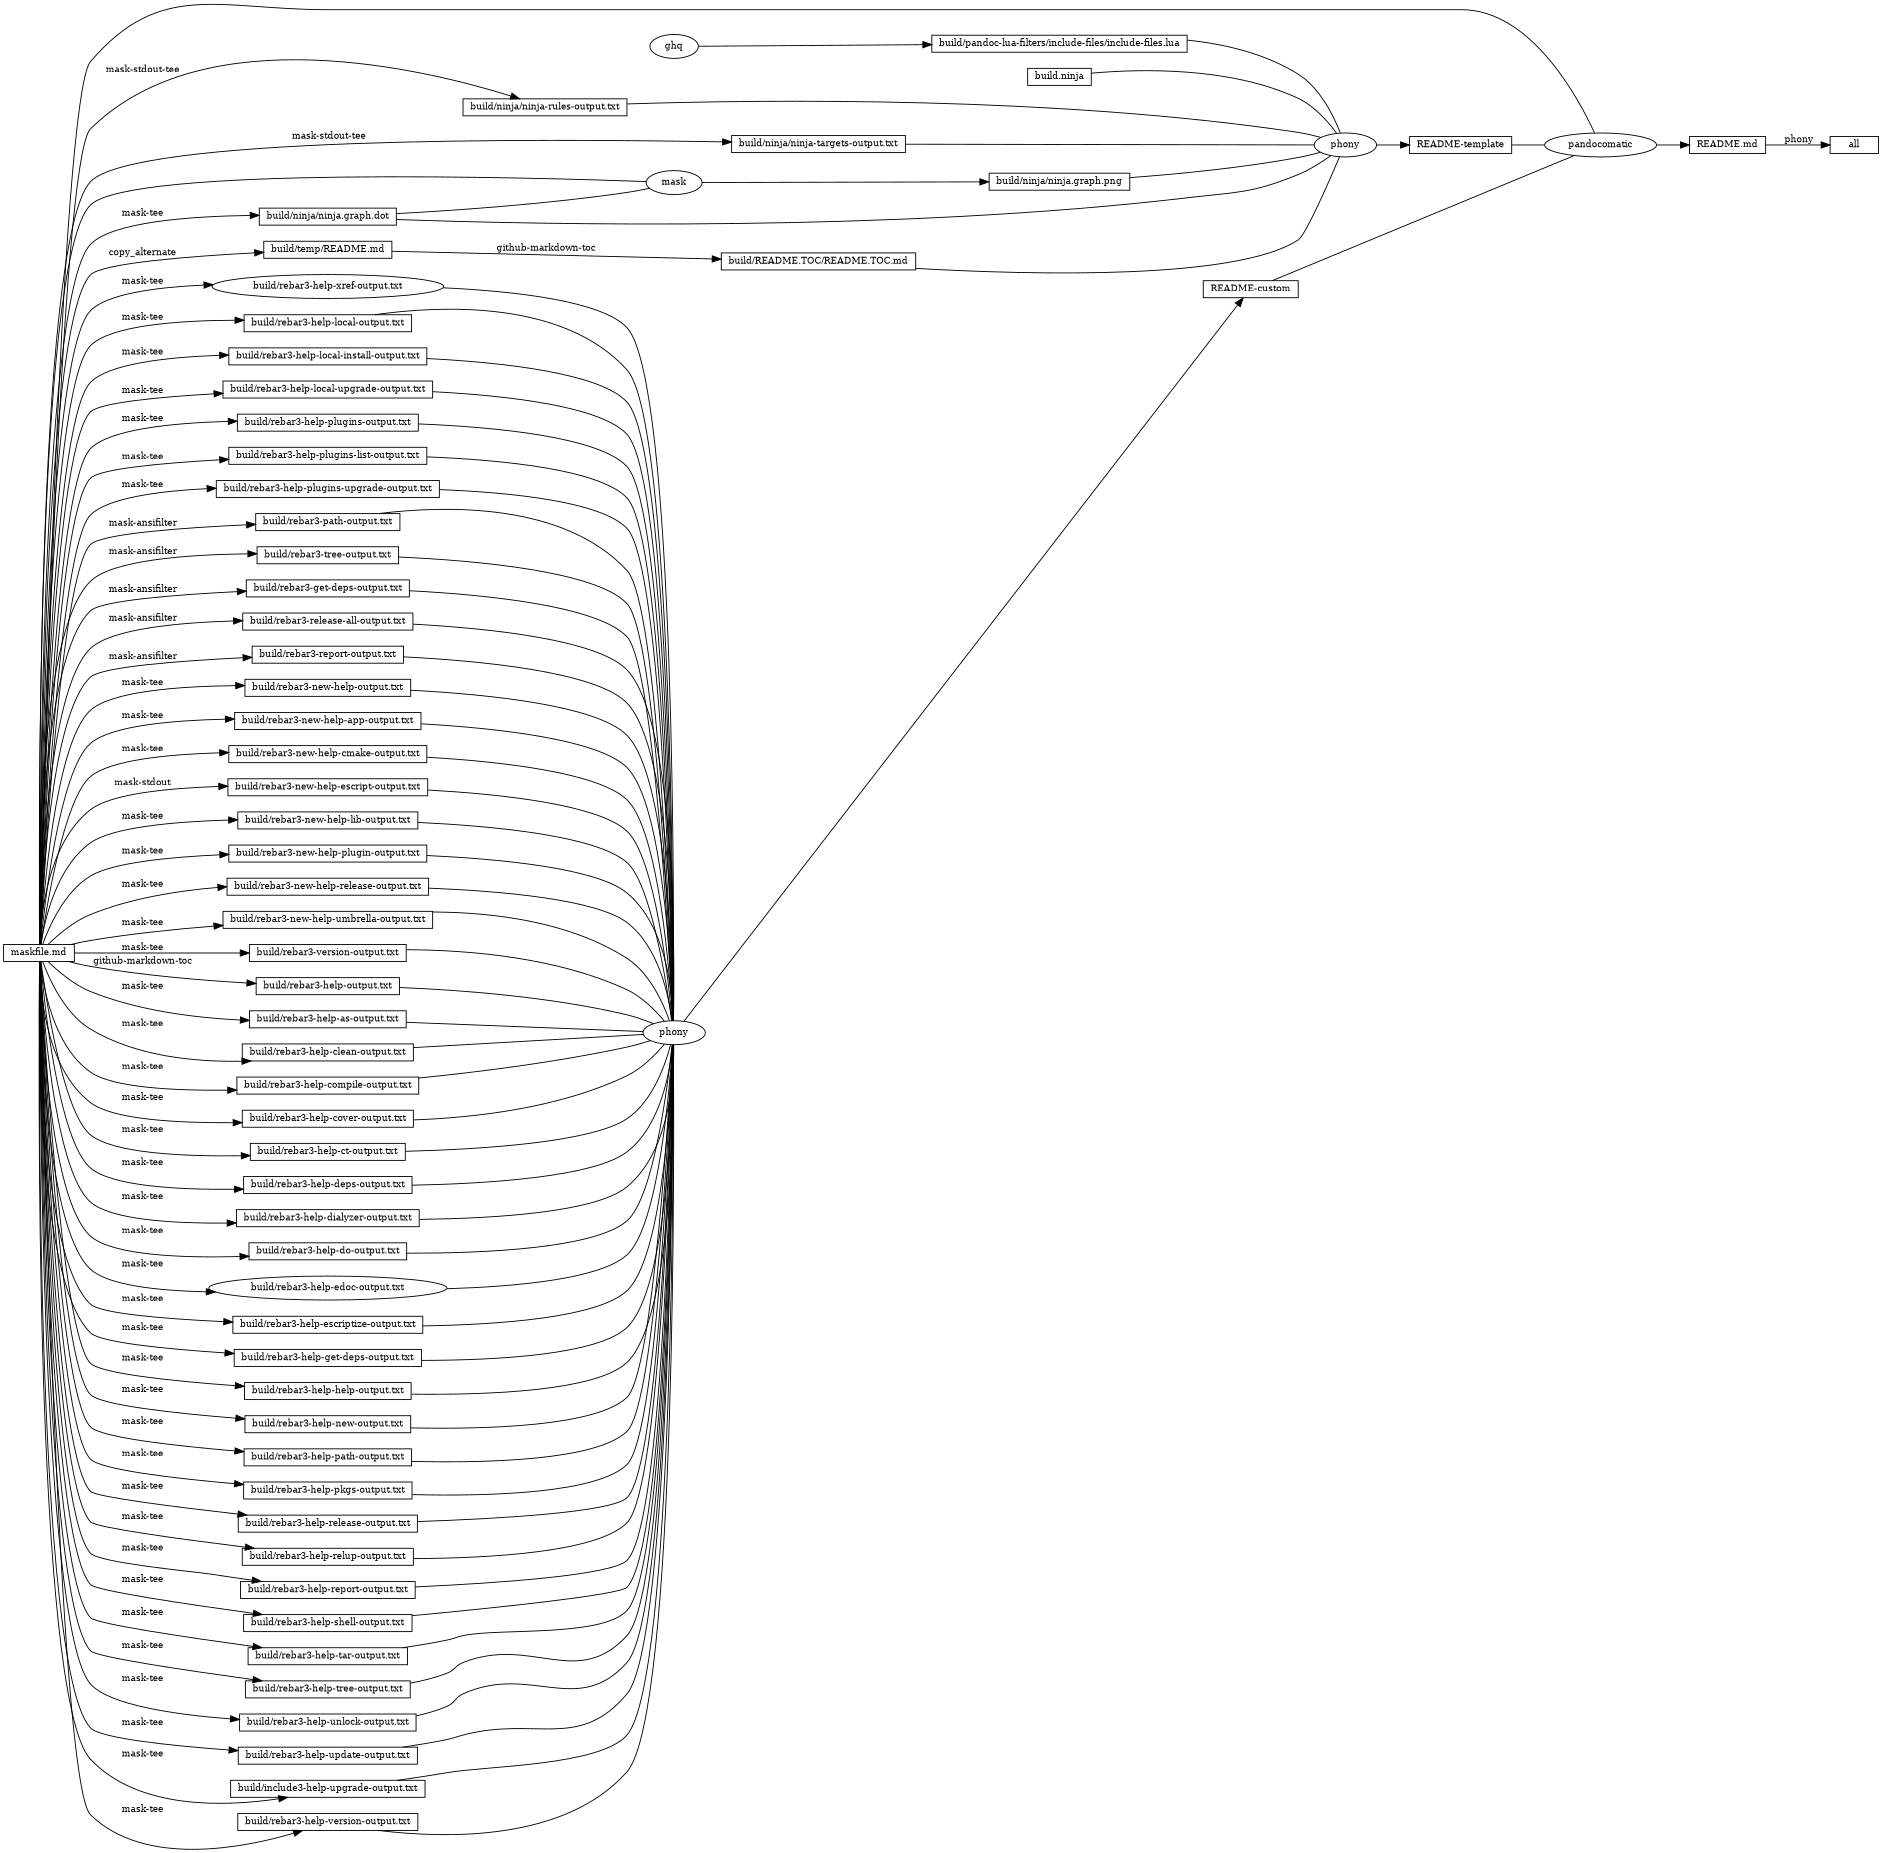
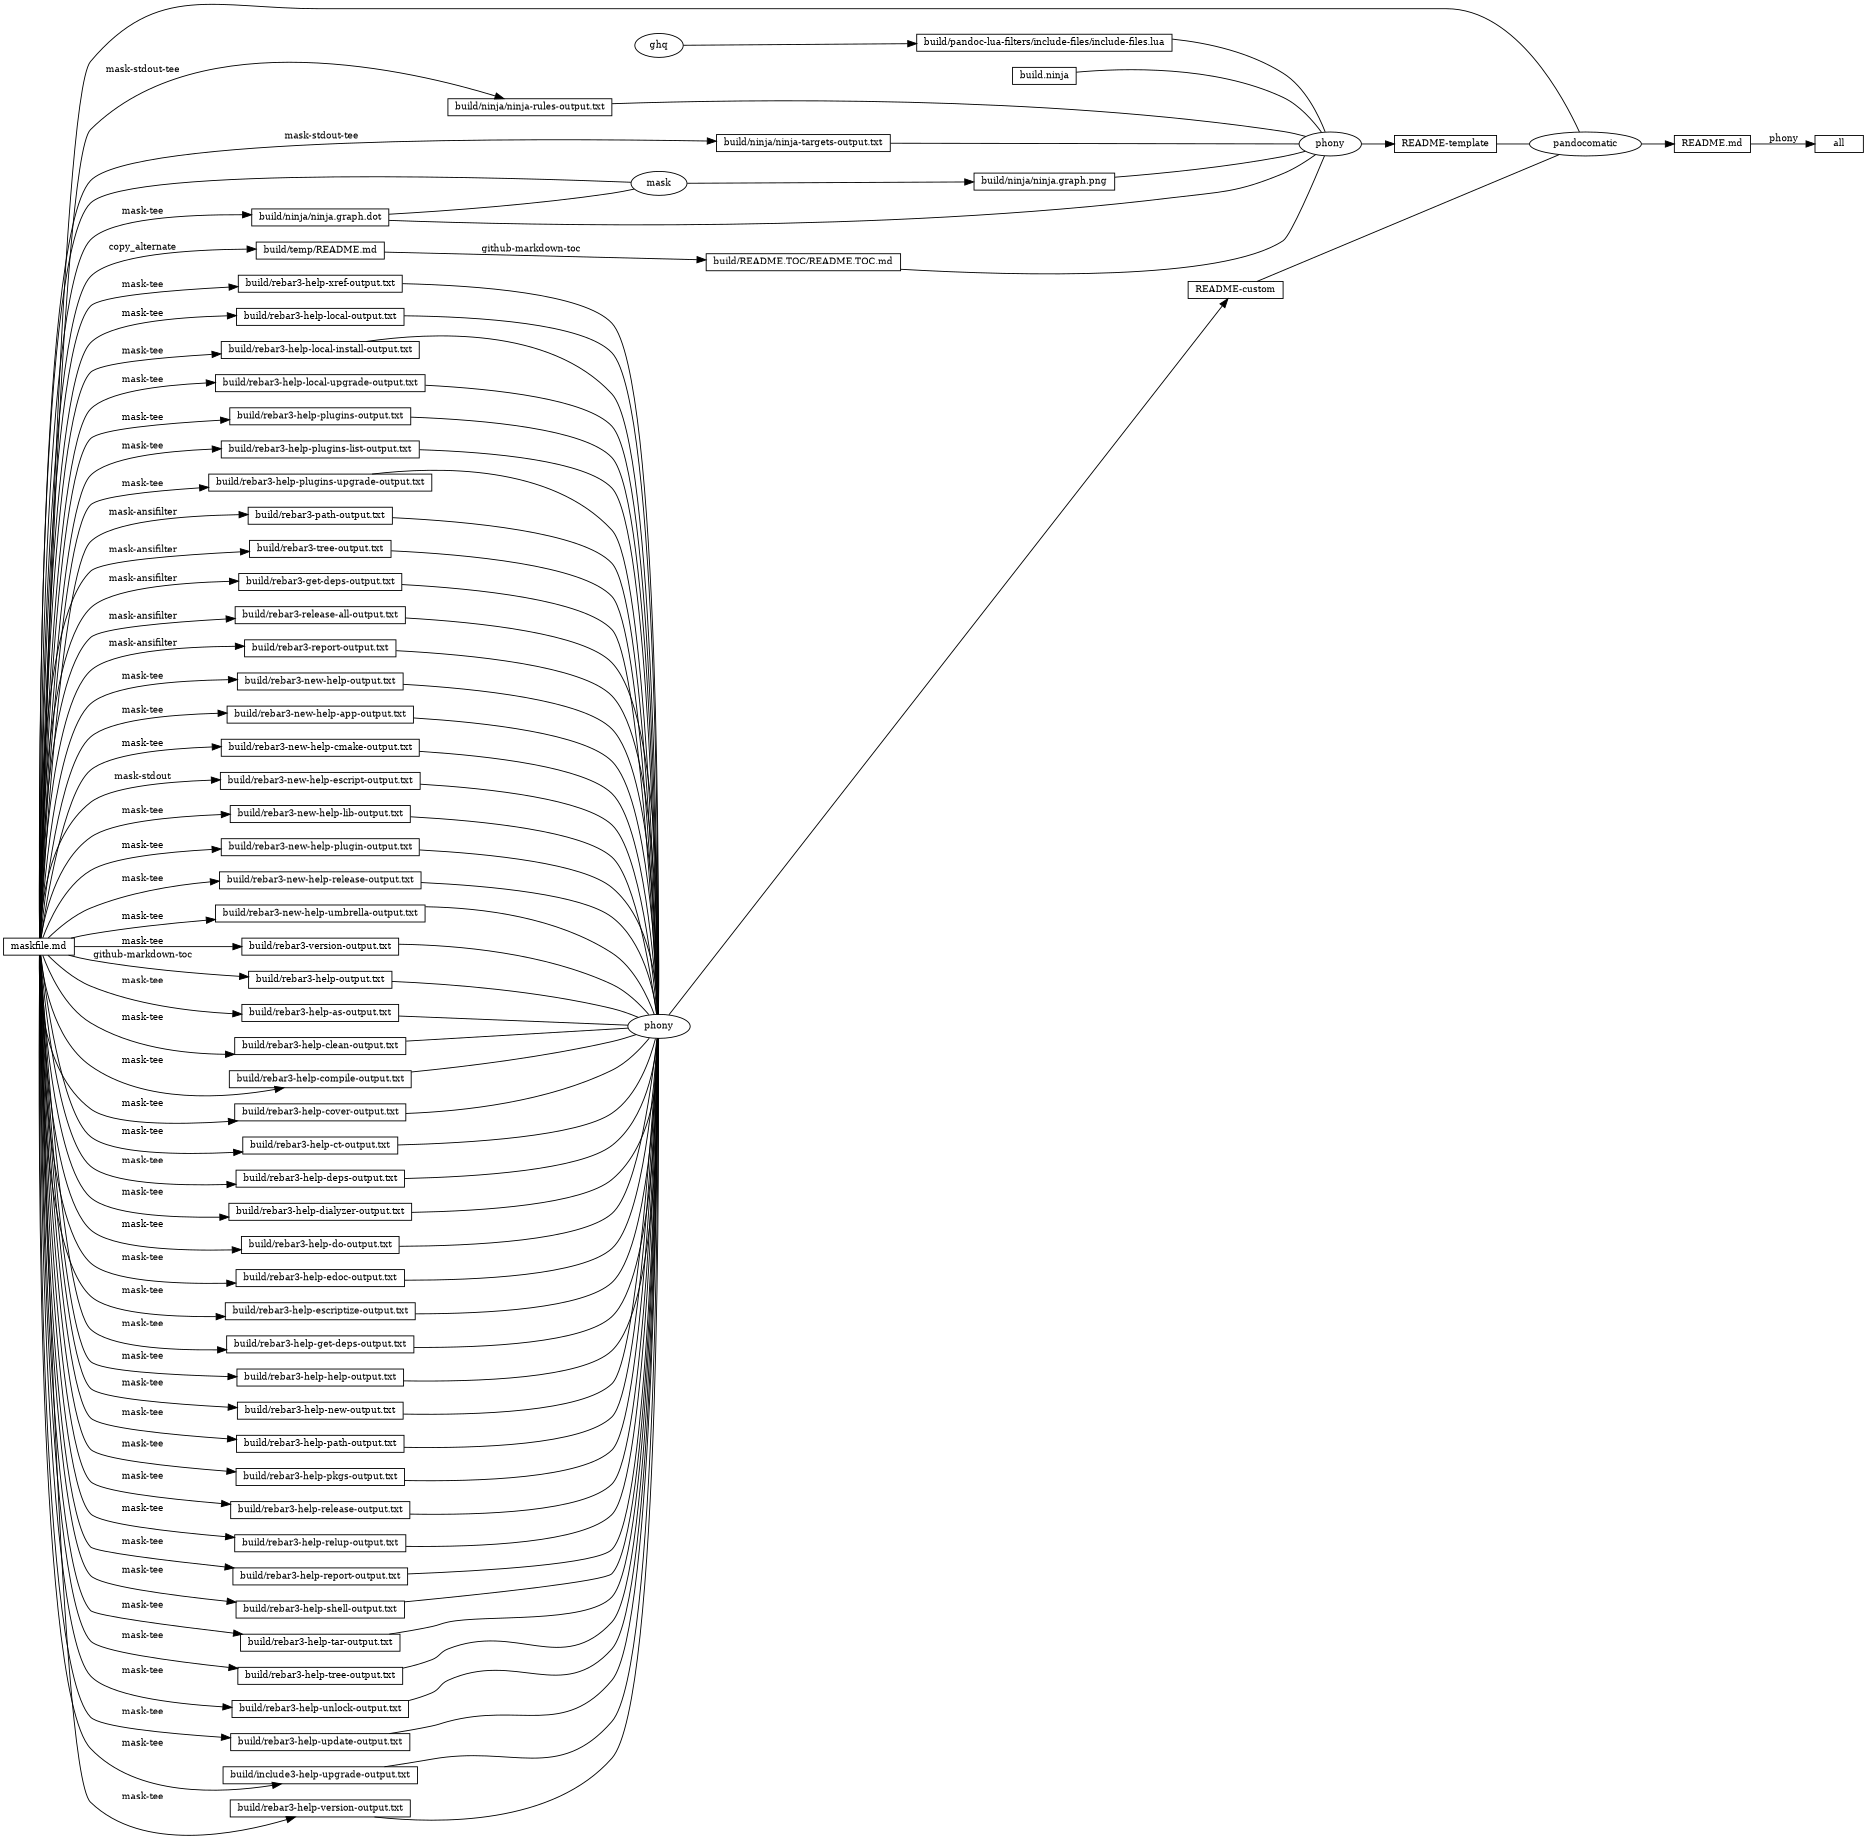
(328, 286) -> (320, 284)
(328, 1288) -> (320, 1278)
